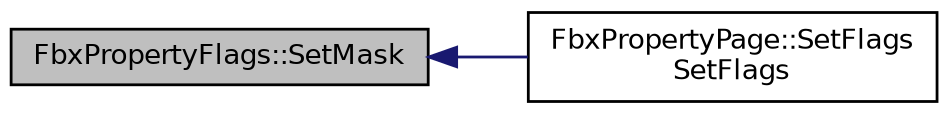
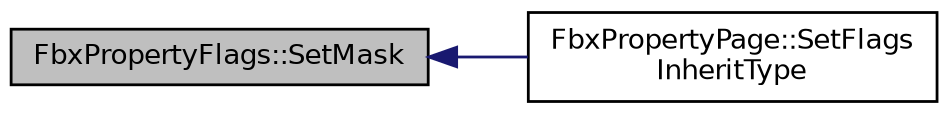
(733, 57) -> (733, 57)
